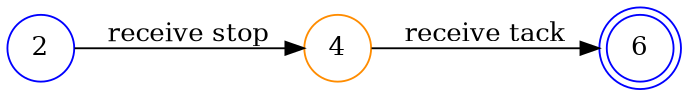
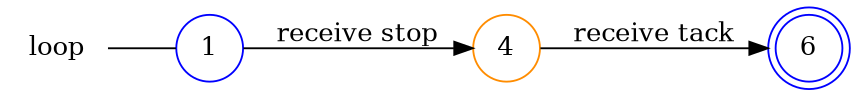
(41, 48) -> (210, 48)
none -> (58, 48)
